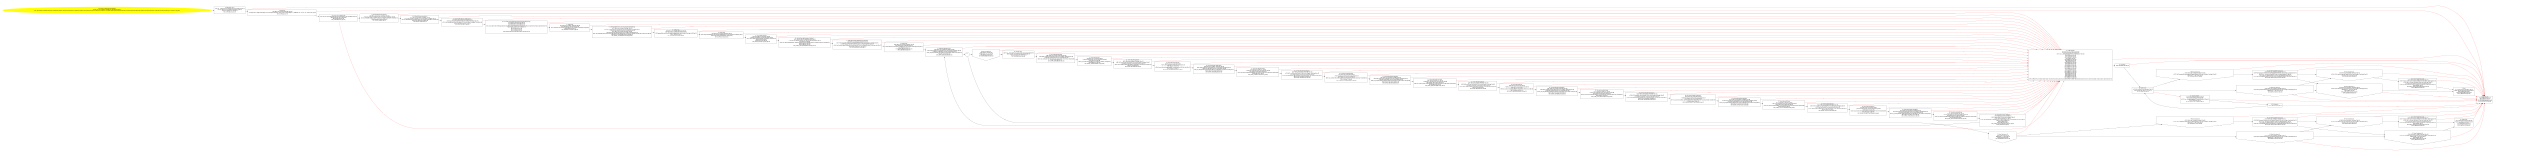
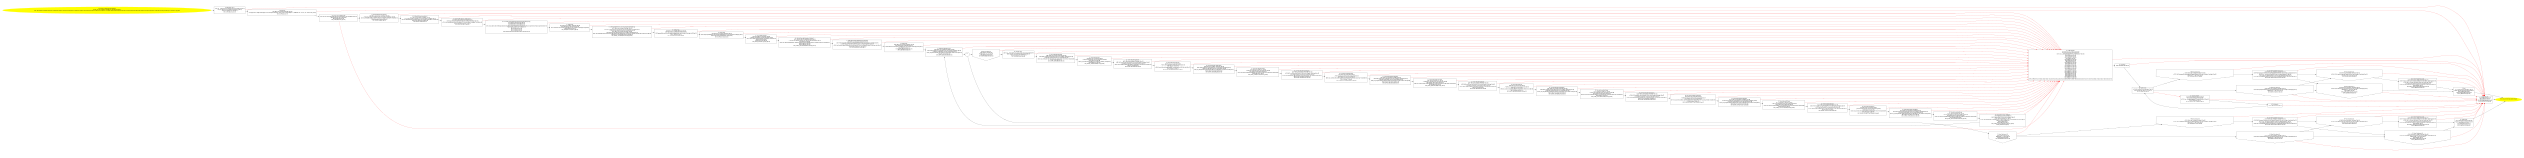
none -> (2509, 100)
